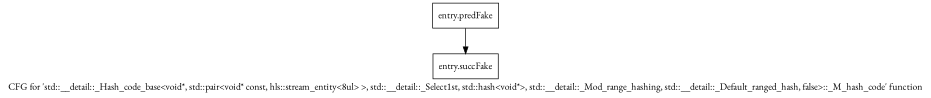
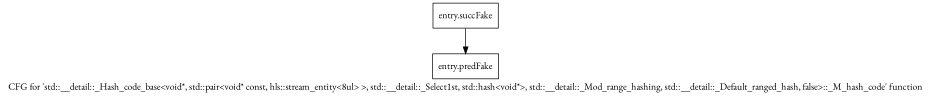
(466, 38) -> (466, 38)
